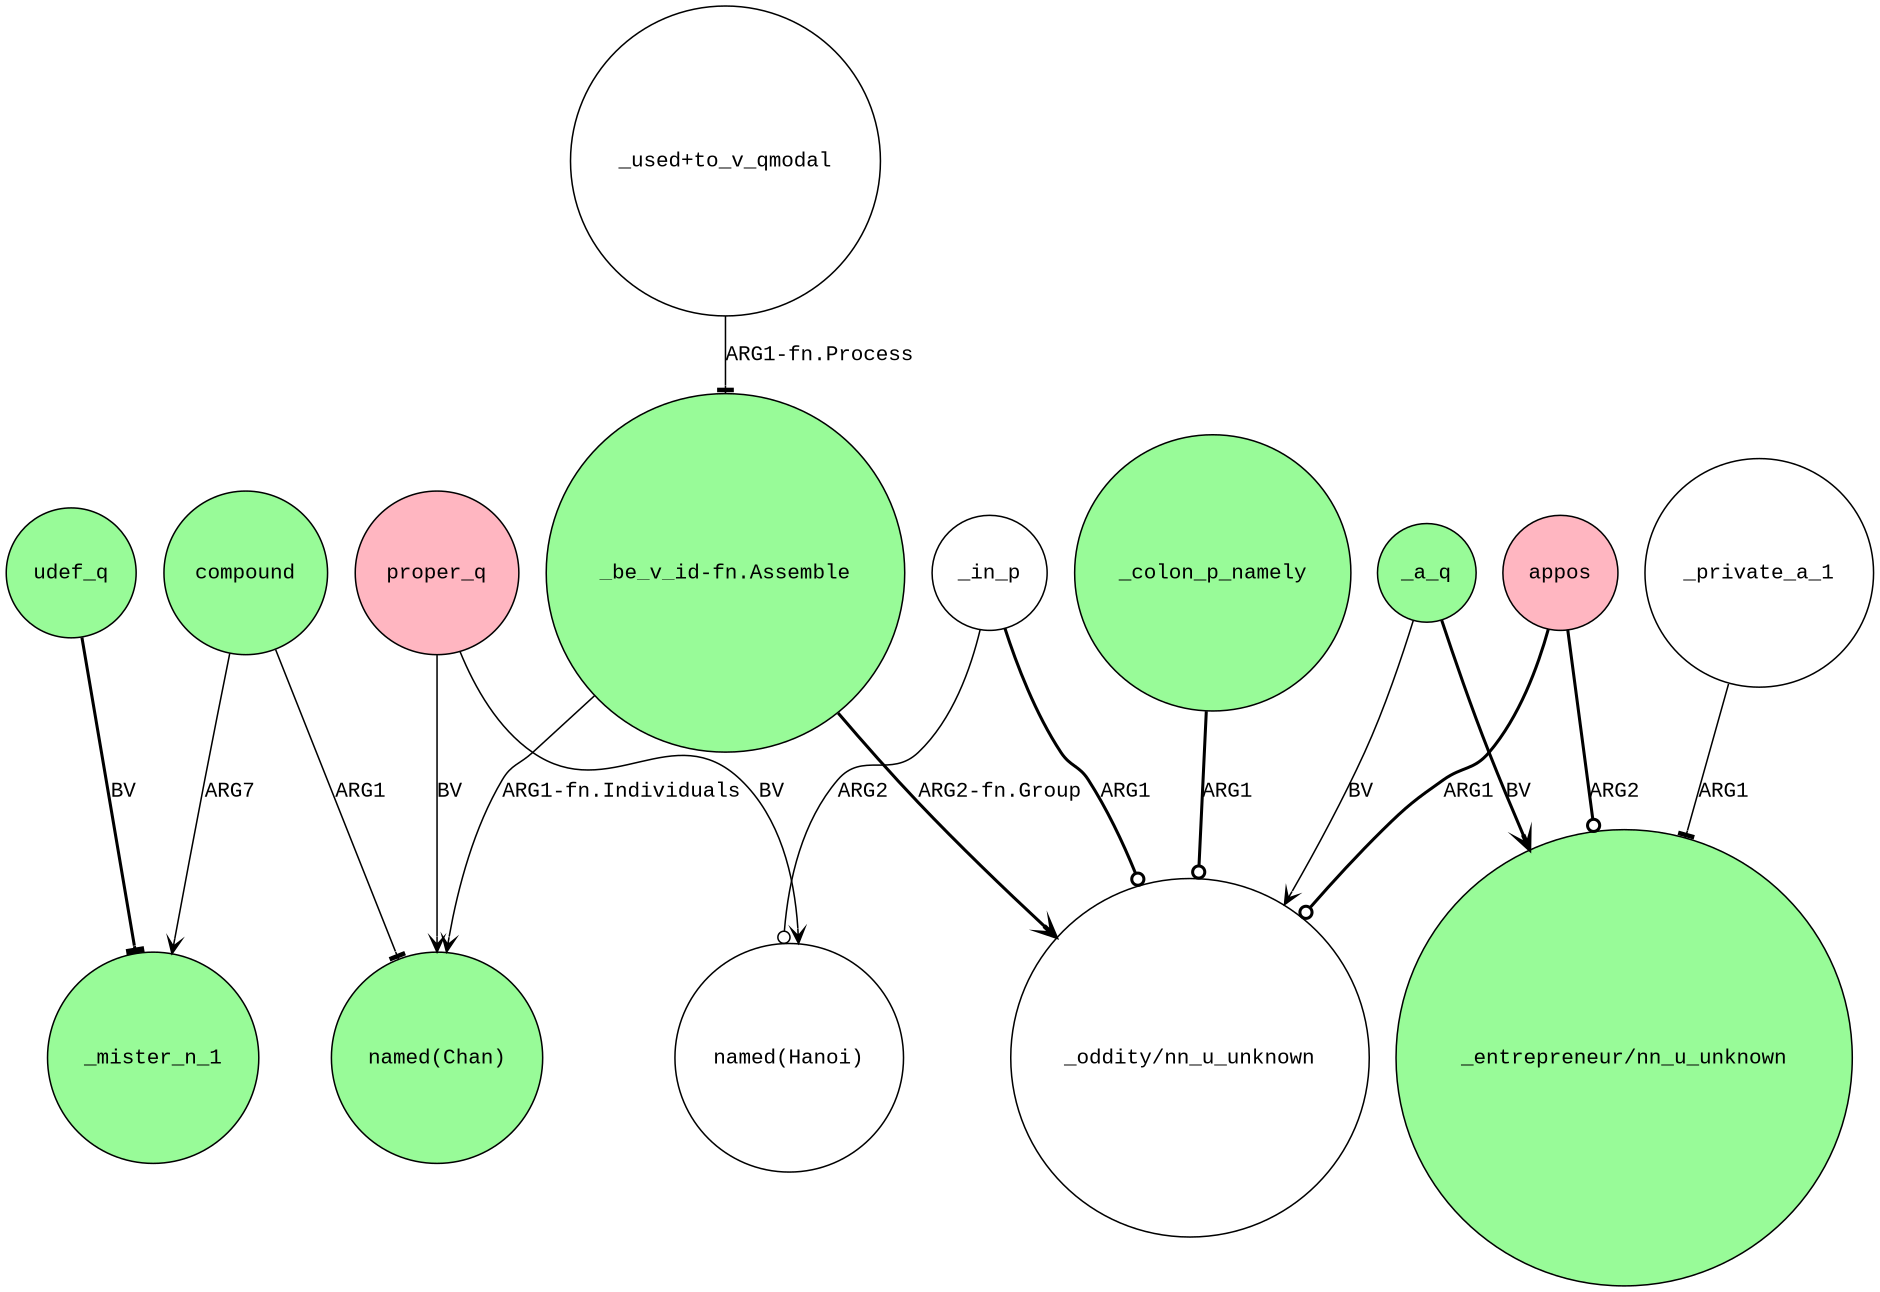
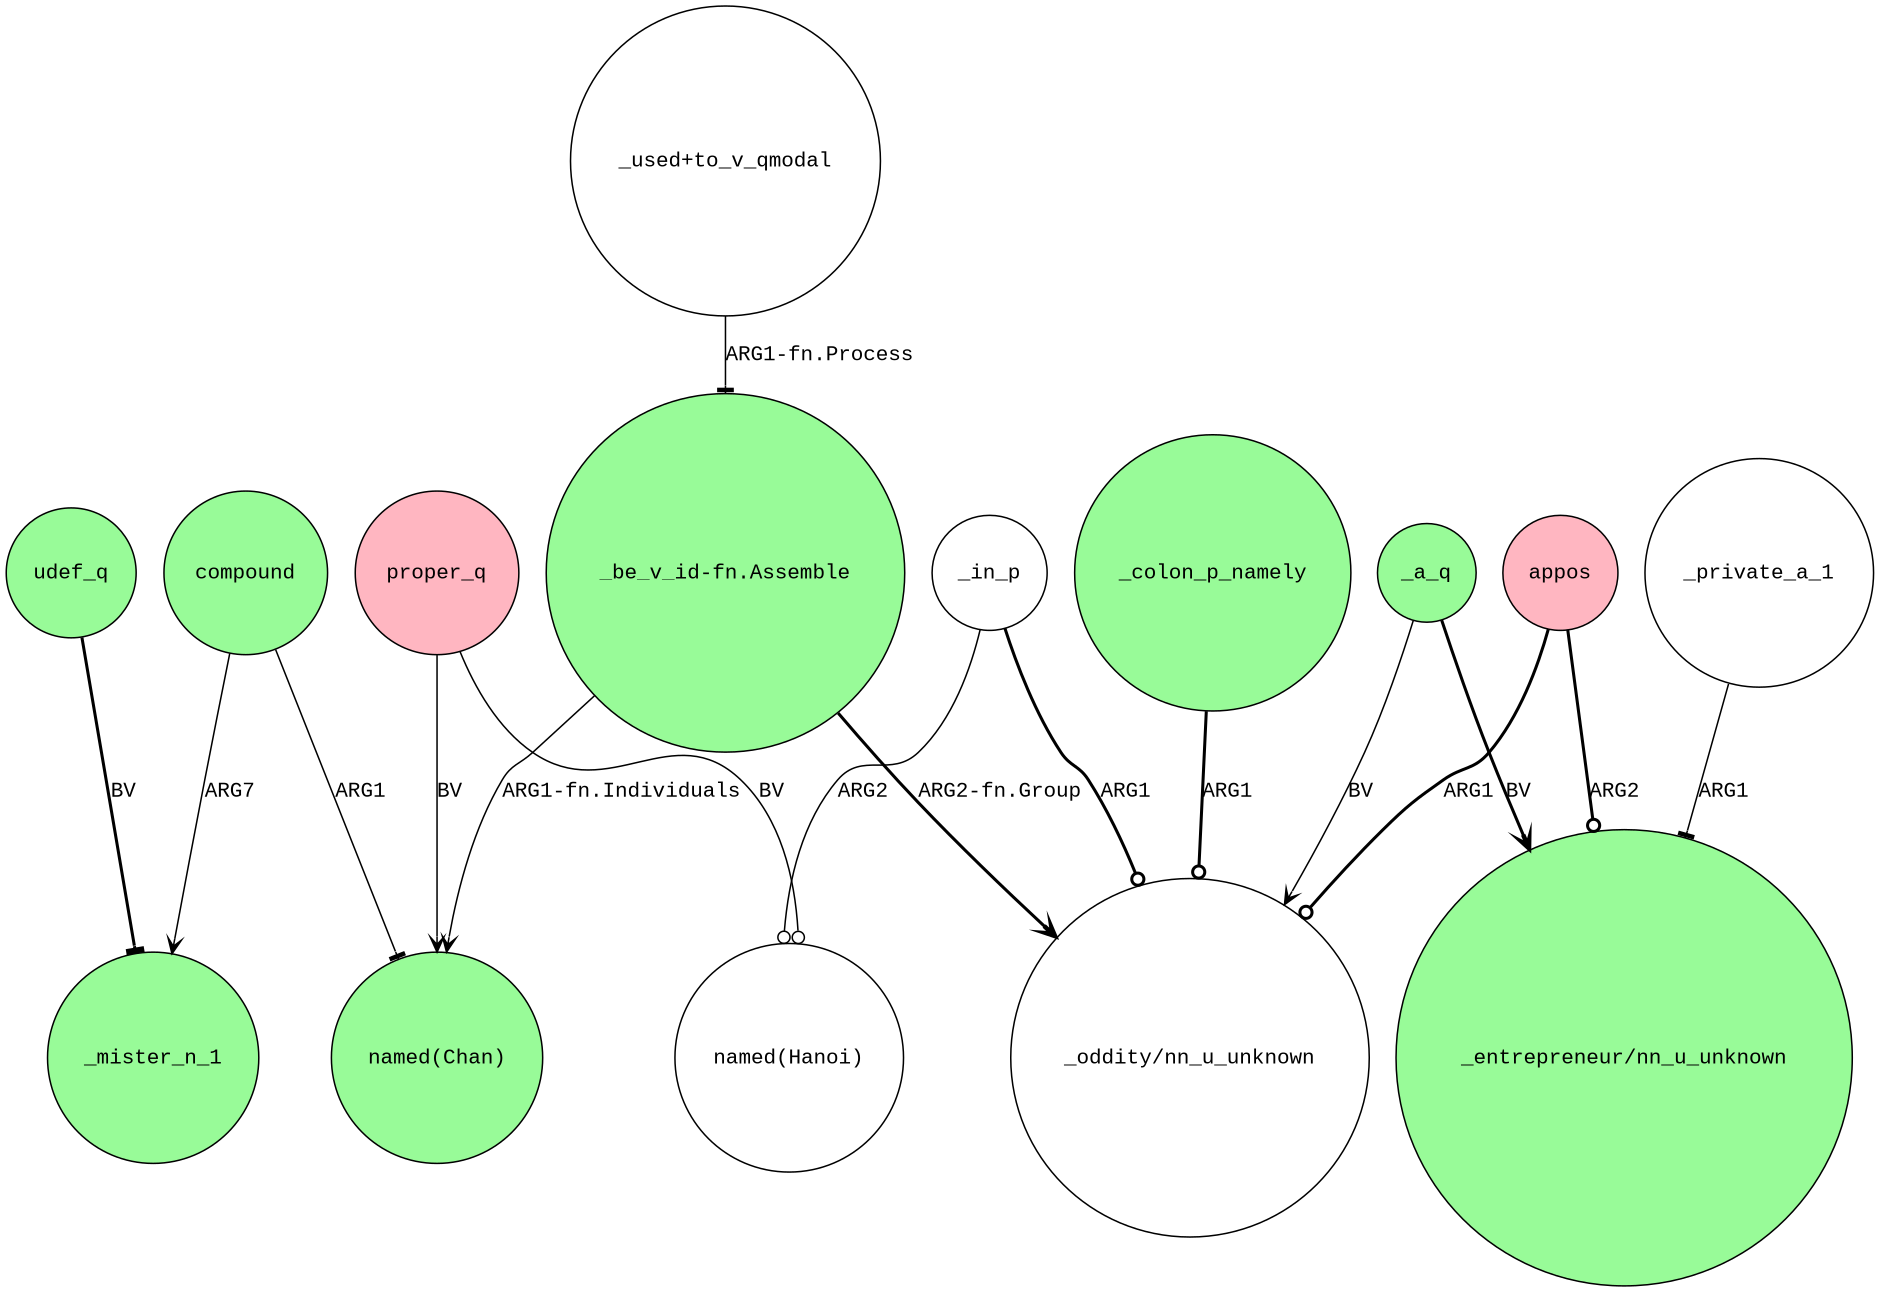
(656, 759) -> (657, 758)
